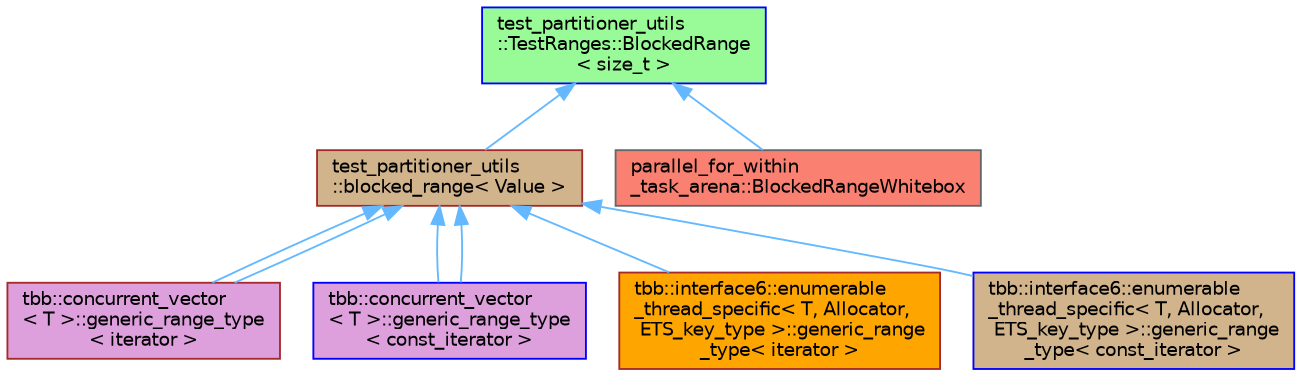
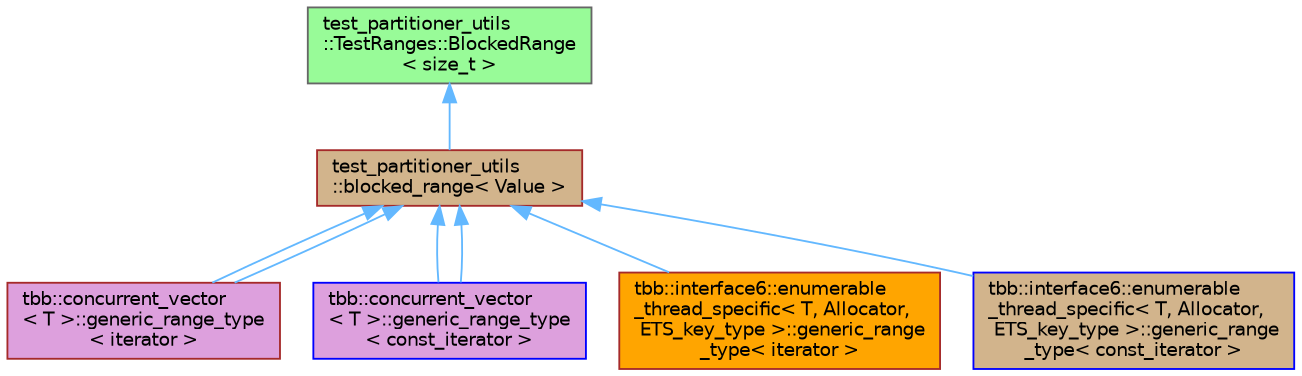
(624, 45) -> (450, 45)
(798, 178) -> none
